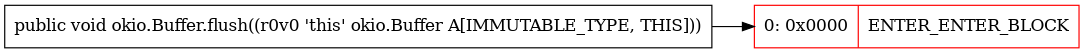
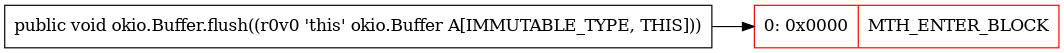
(969, 26) -> (959, 26)
